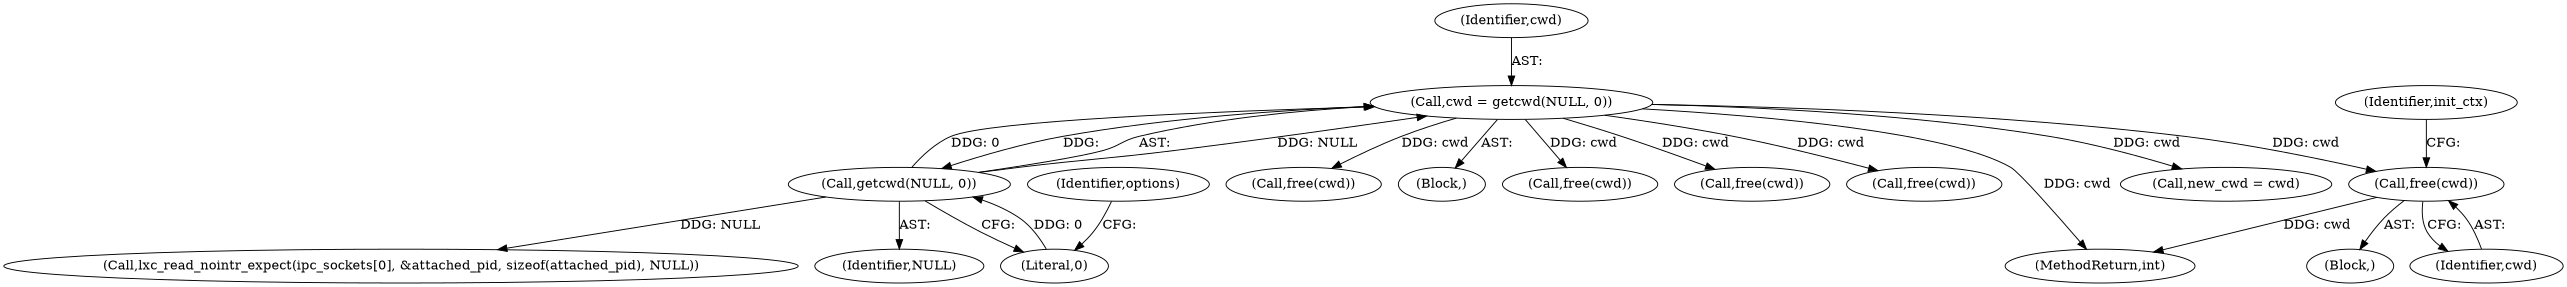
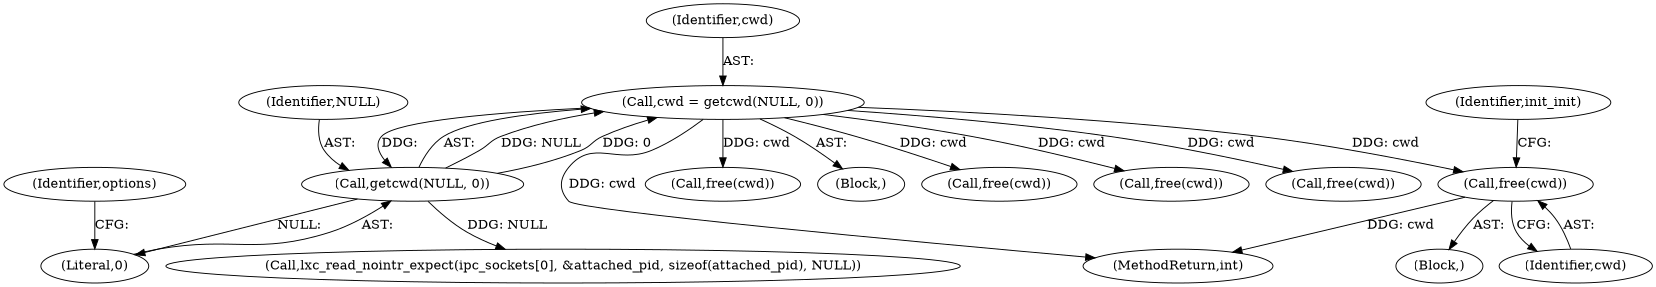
(2426, 102) -> (1518, 102)
(2226, 184) -> none
(899, 220) -> (322, 146)
(1000, 225) -> (302, 225)
(1058, 225) -> (380, 225)
